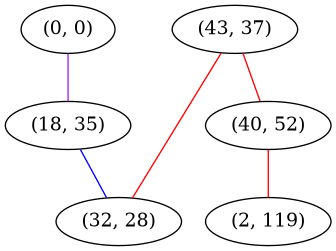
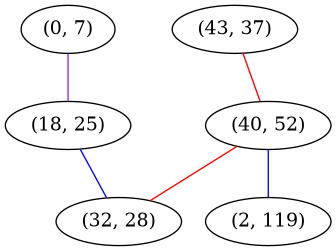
(68, 29) -> (68, 29)
(68, 125) -> (68, 125)
(177, 125) -> (194, 174)
(268, 174) -> (268, 174)
